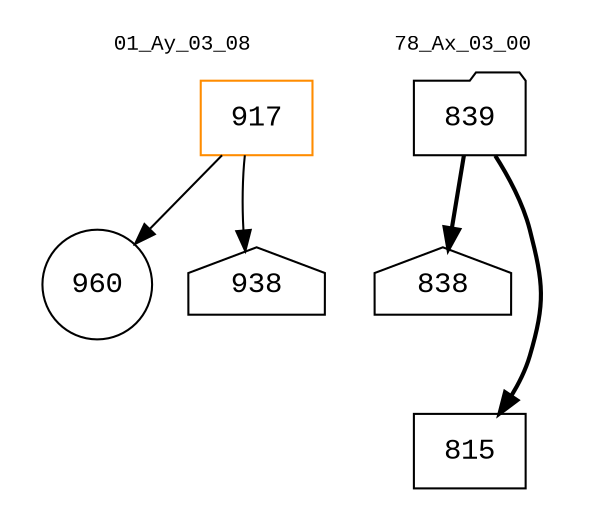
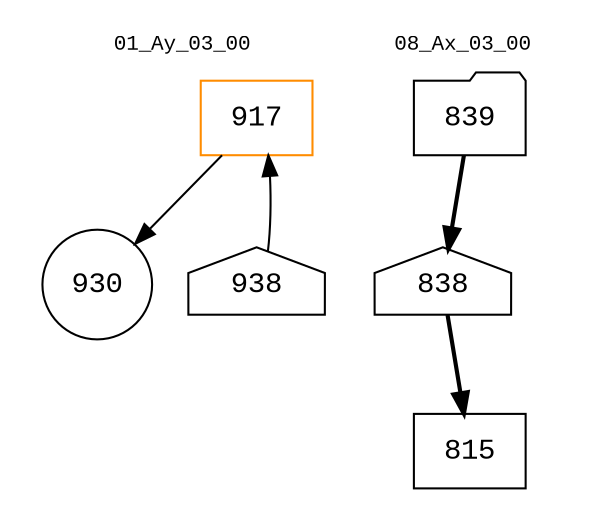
(183, 44) -> (183, 44)
(464, 44) -> (464, 44)
(243, 193) -> (270, 214)
(539, 274) -> (454, 354)
(97, 285) -> (97, 285)
